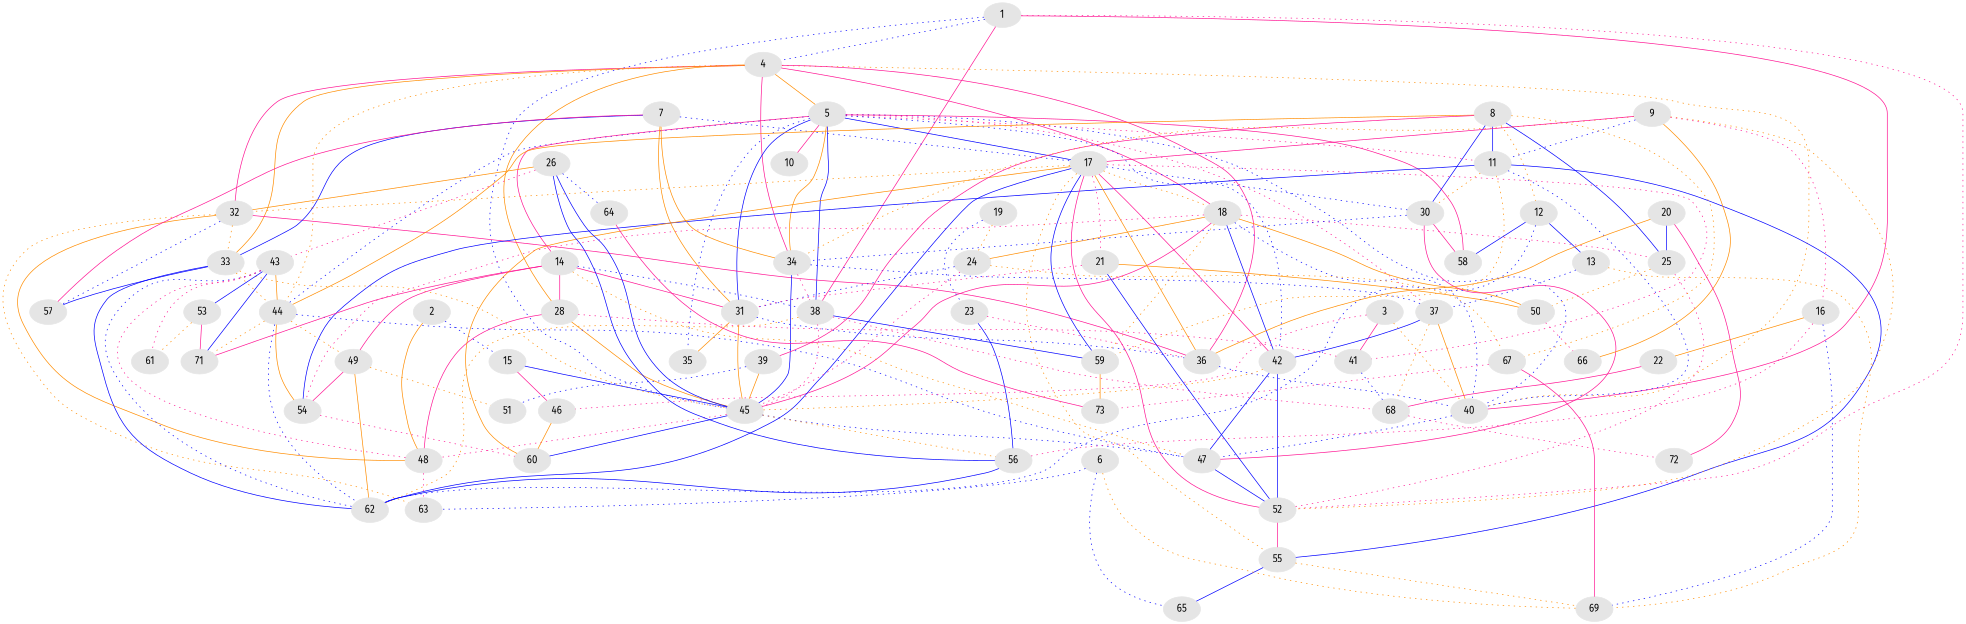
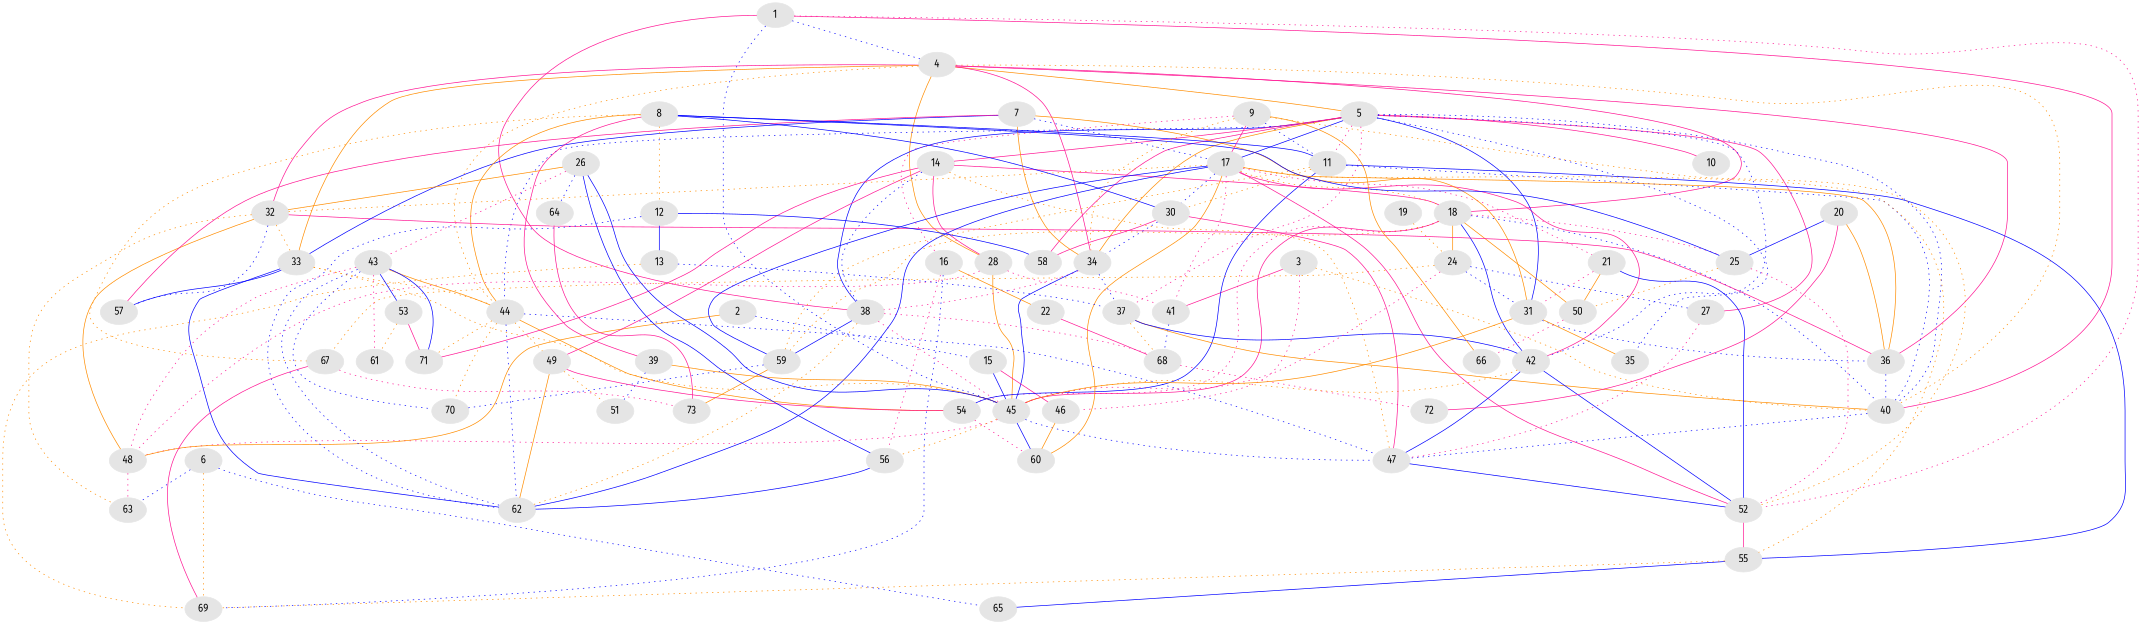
(650, 287) -> (1197, 180)
(970, 312) -> none
none -> (1706, 312)
(455, 356) -> (511, 282)
none -> (450, 411)
